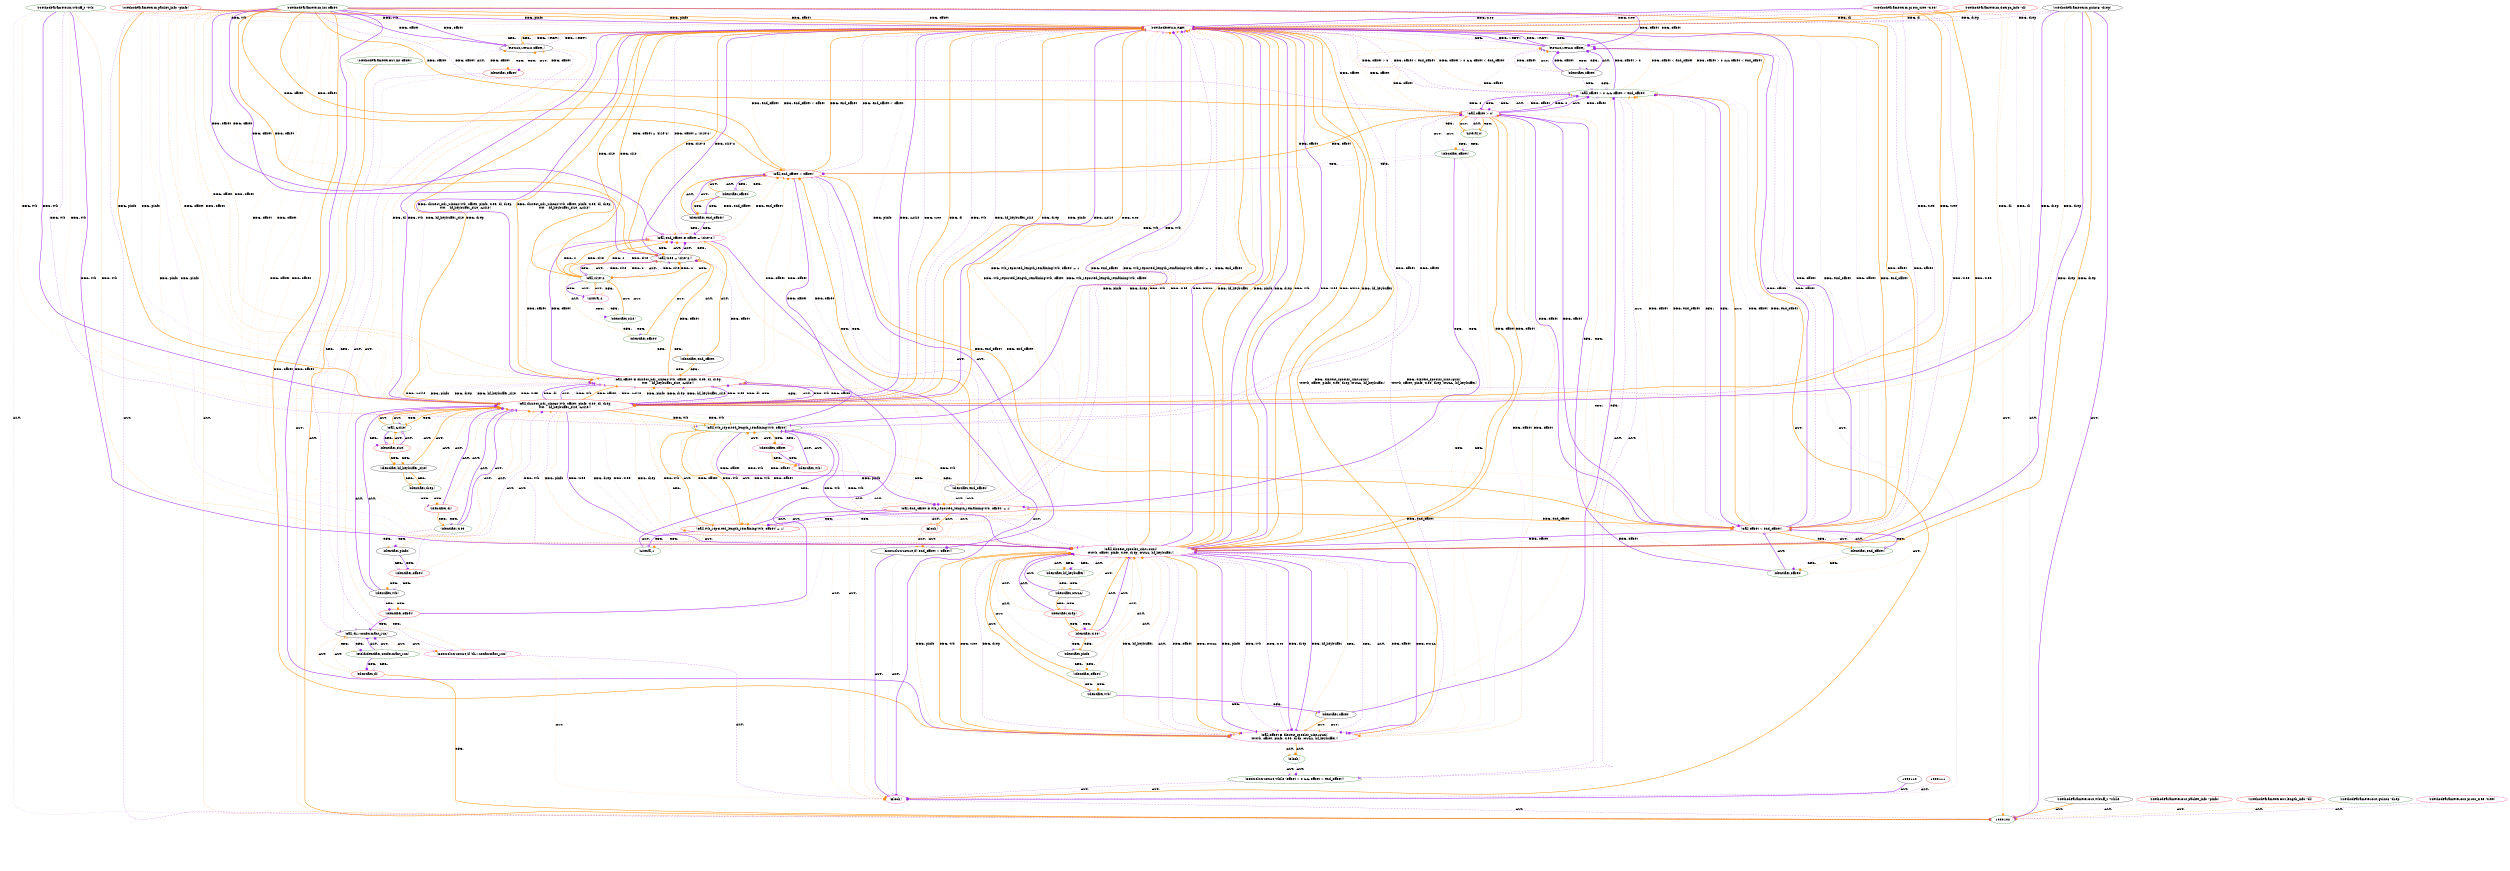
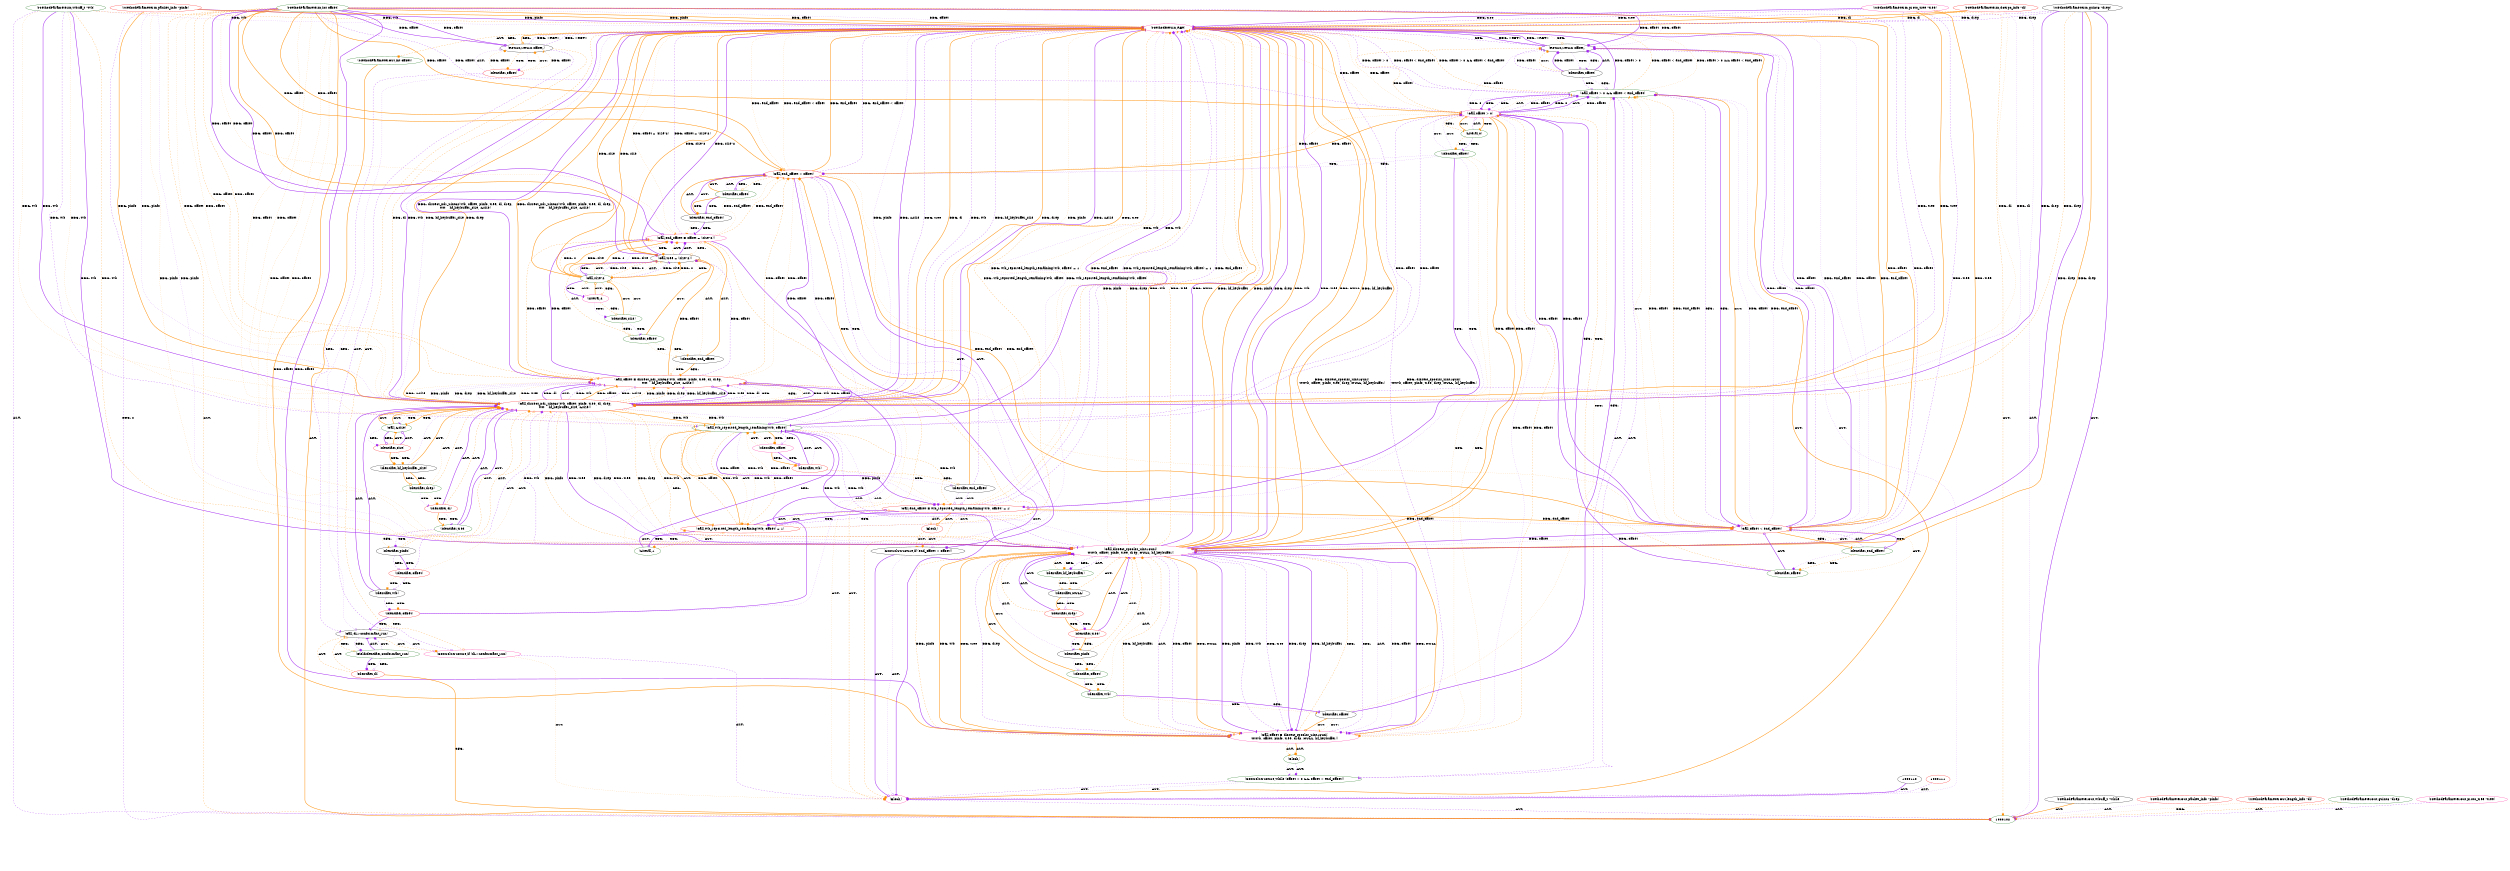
(128, 418) -> (128, 418)
(296, 788) -> (770, 30)
(2181, 810) -> (2181, 810)
(179, 812) -> (179, 812)
